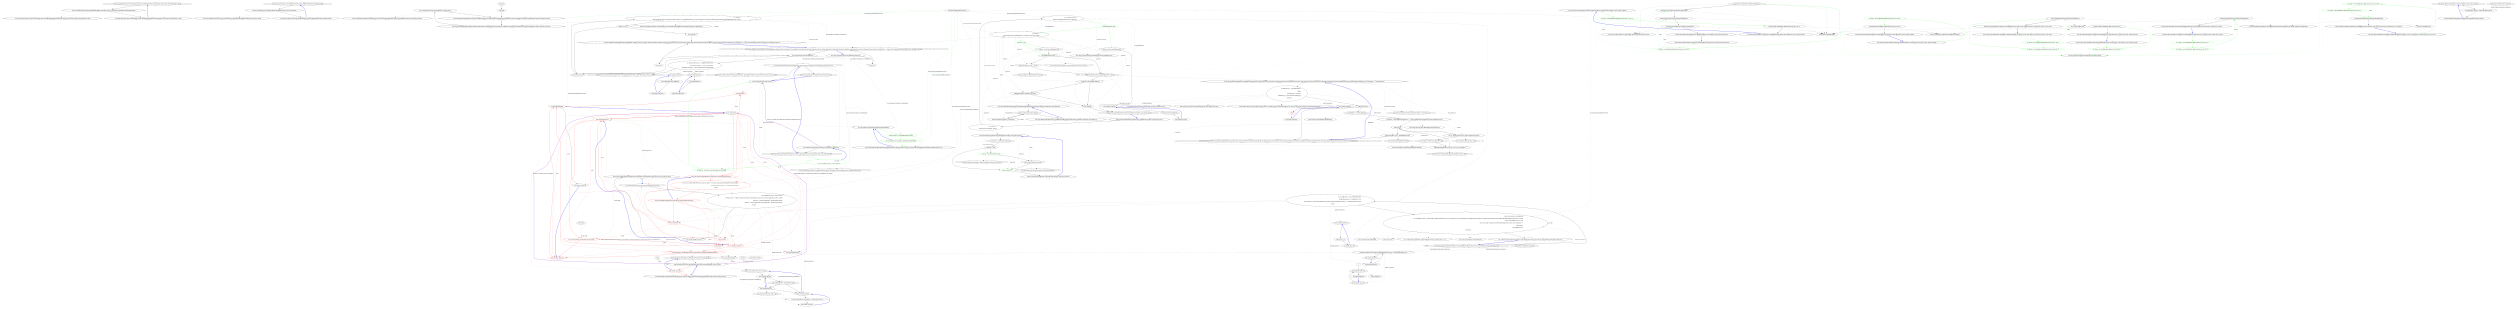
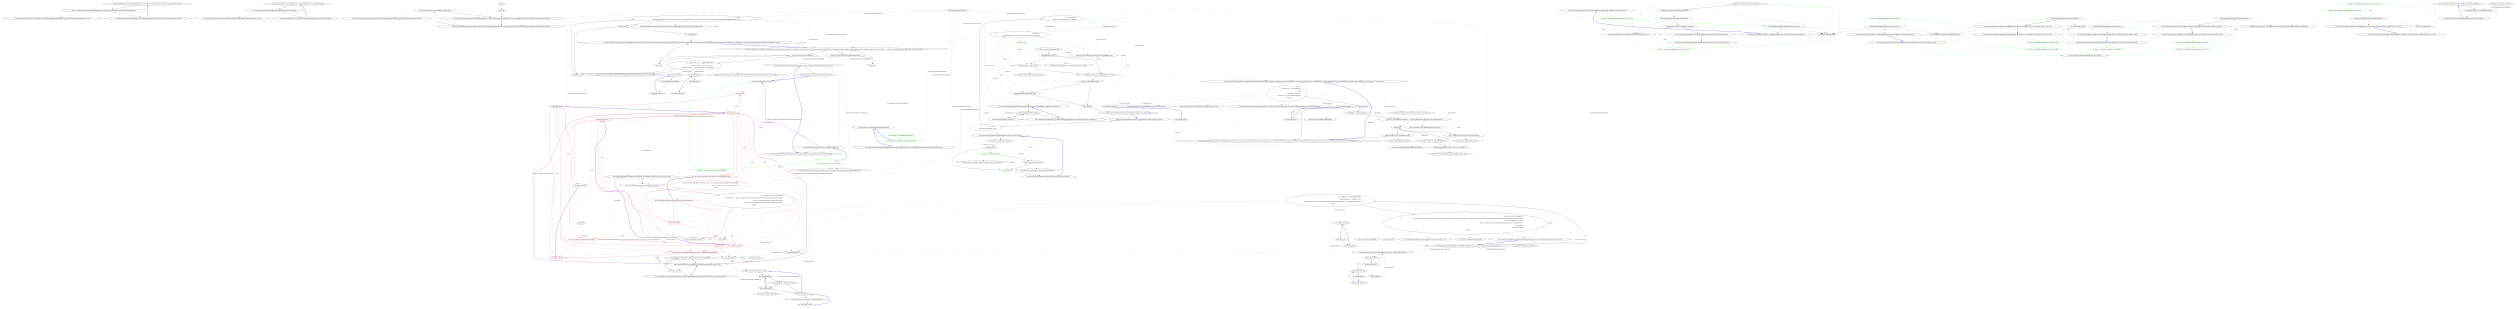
(1112, 49) -> none
(1170, 113) -> none
